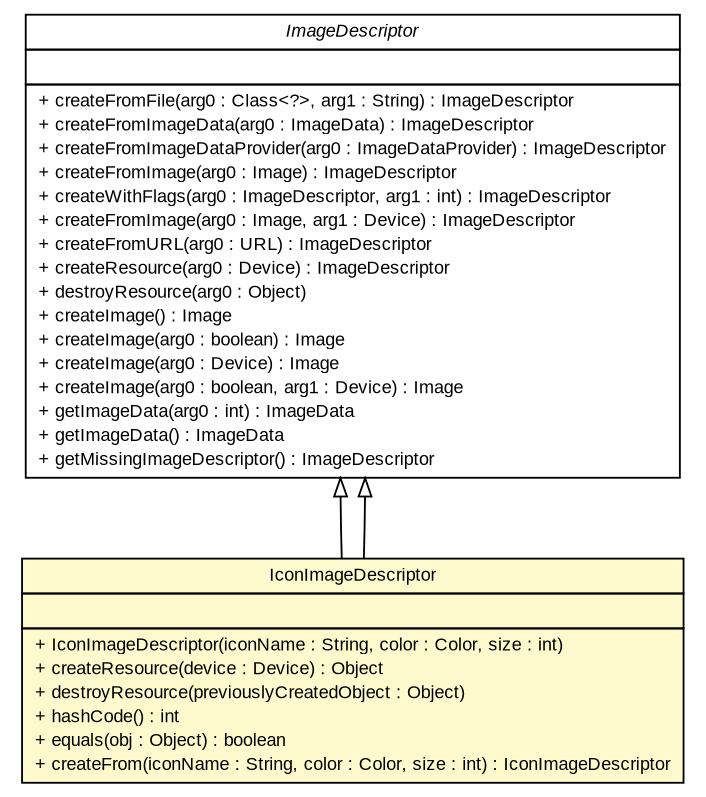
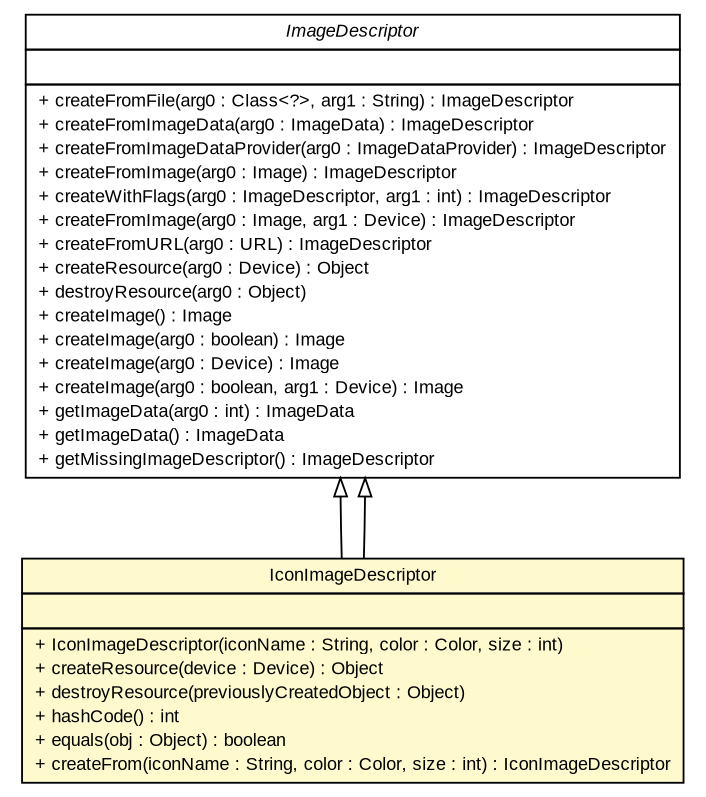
(244, 268) -> (205, 268)
